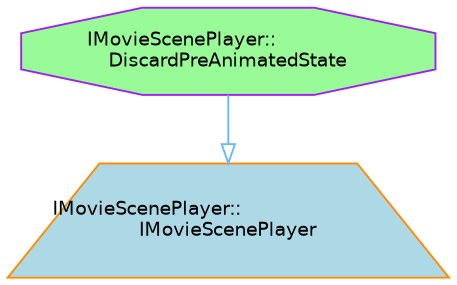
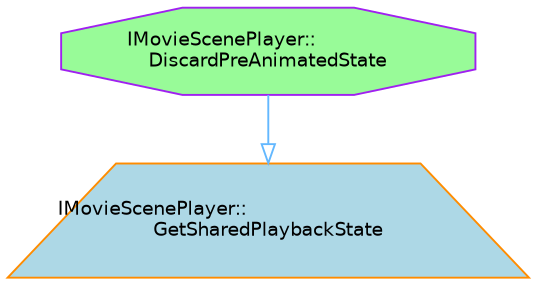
(228, 221) -> (268, 221)
